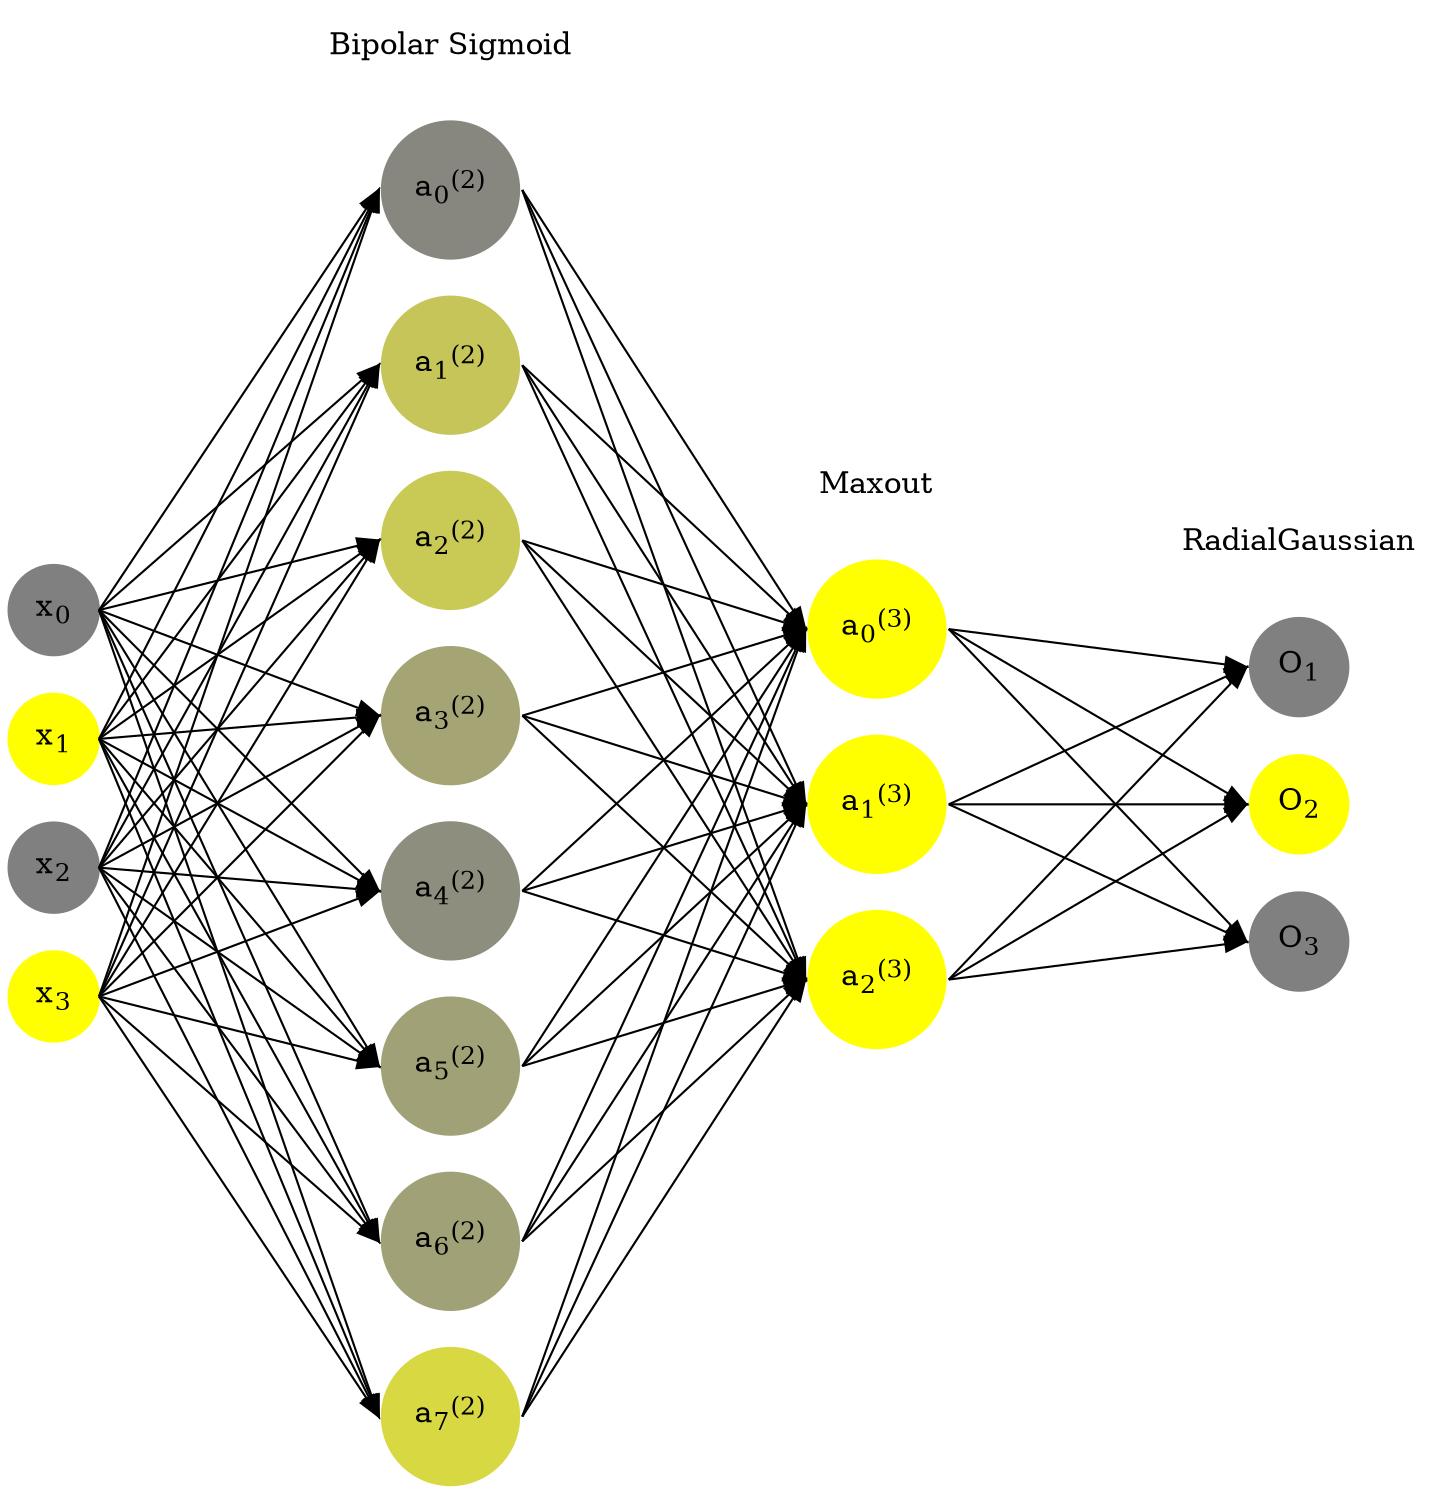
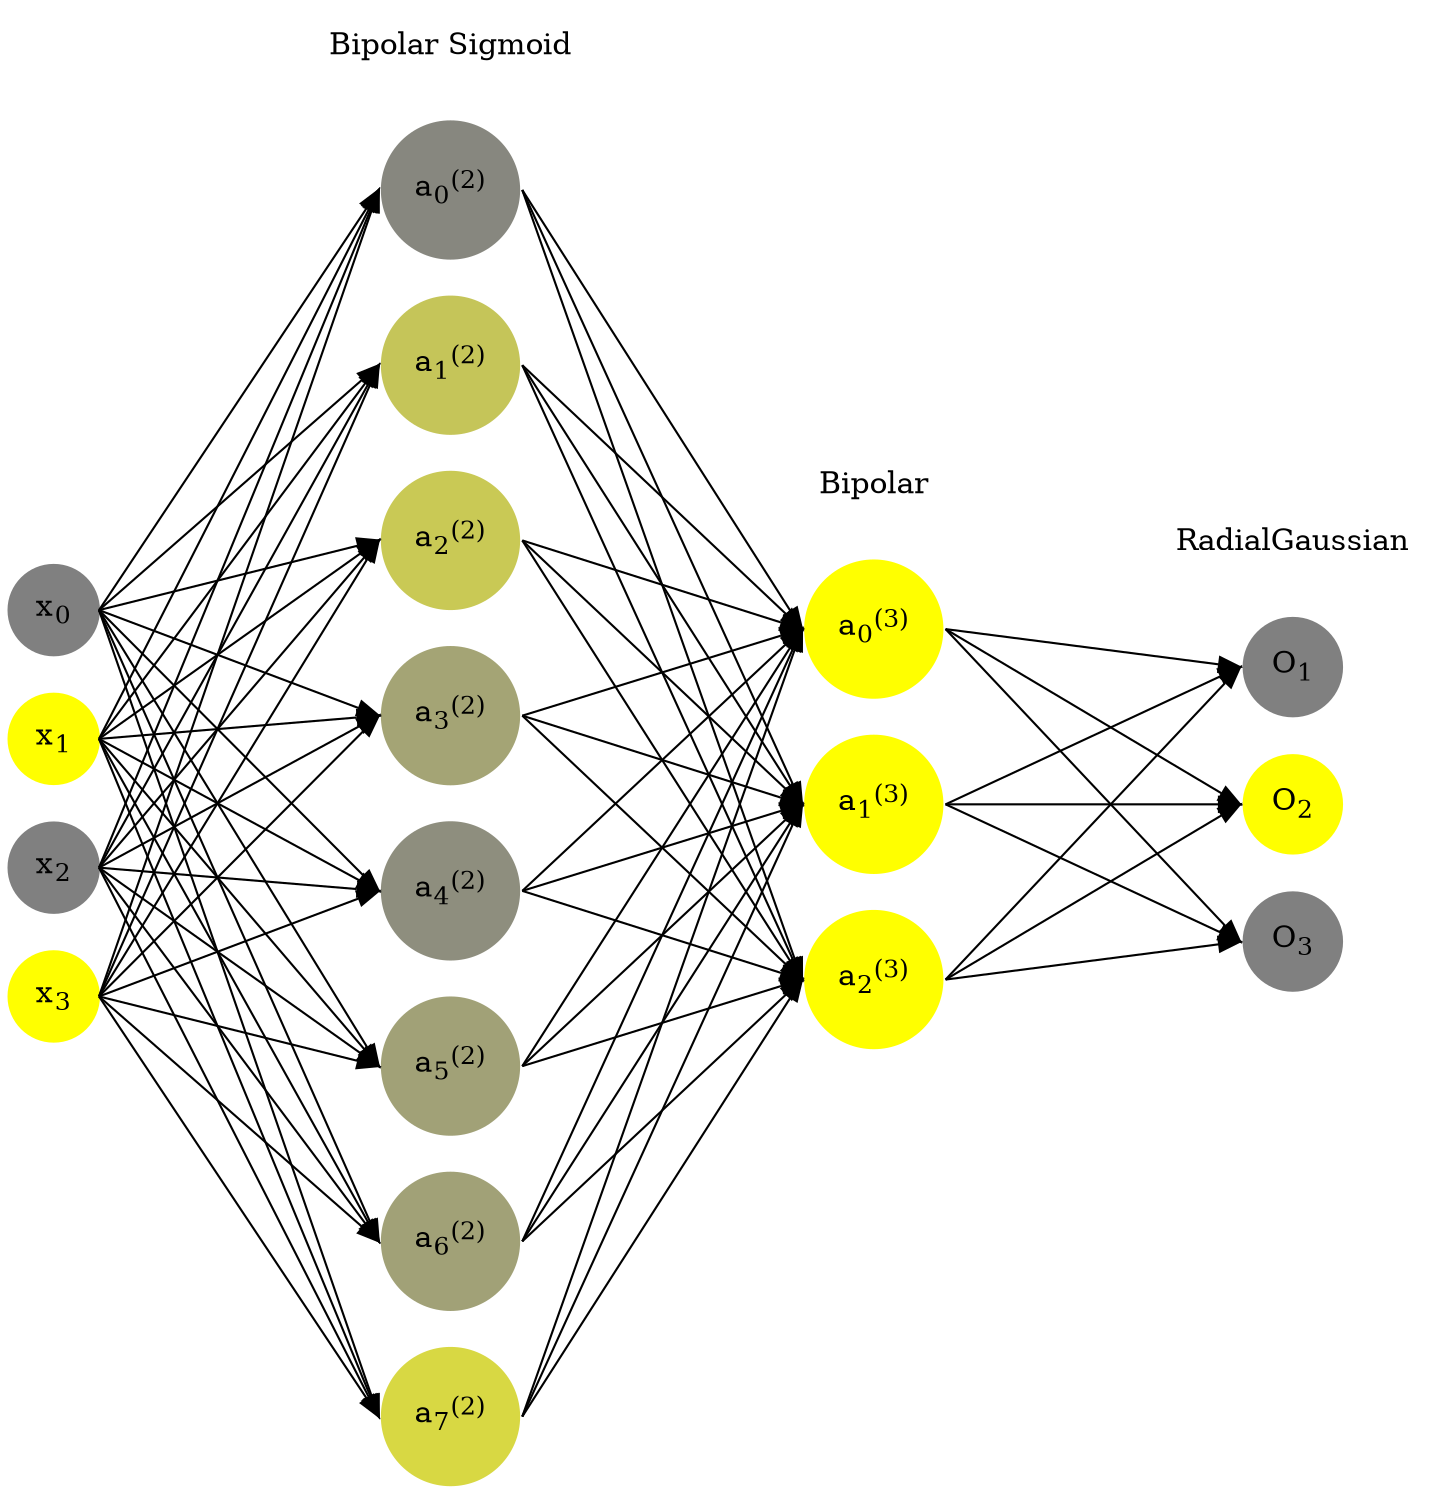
(877, 486) -> (874, 486)
